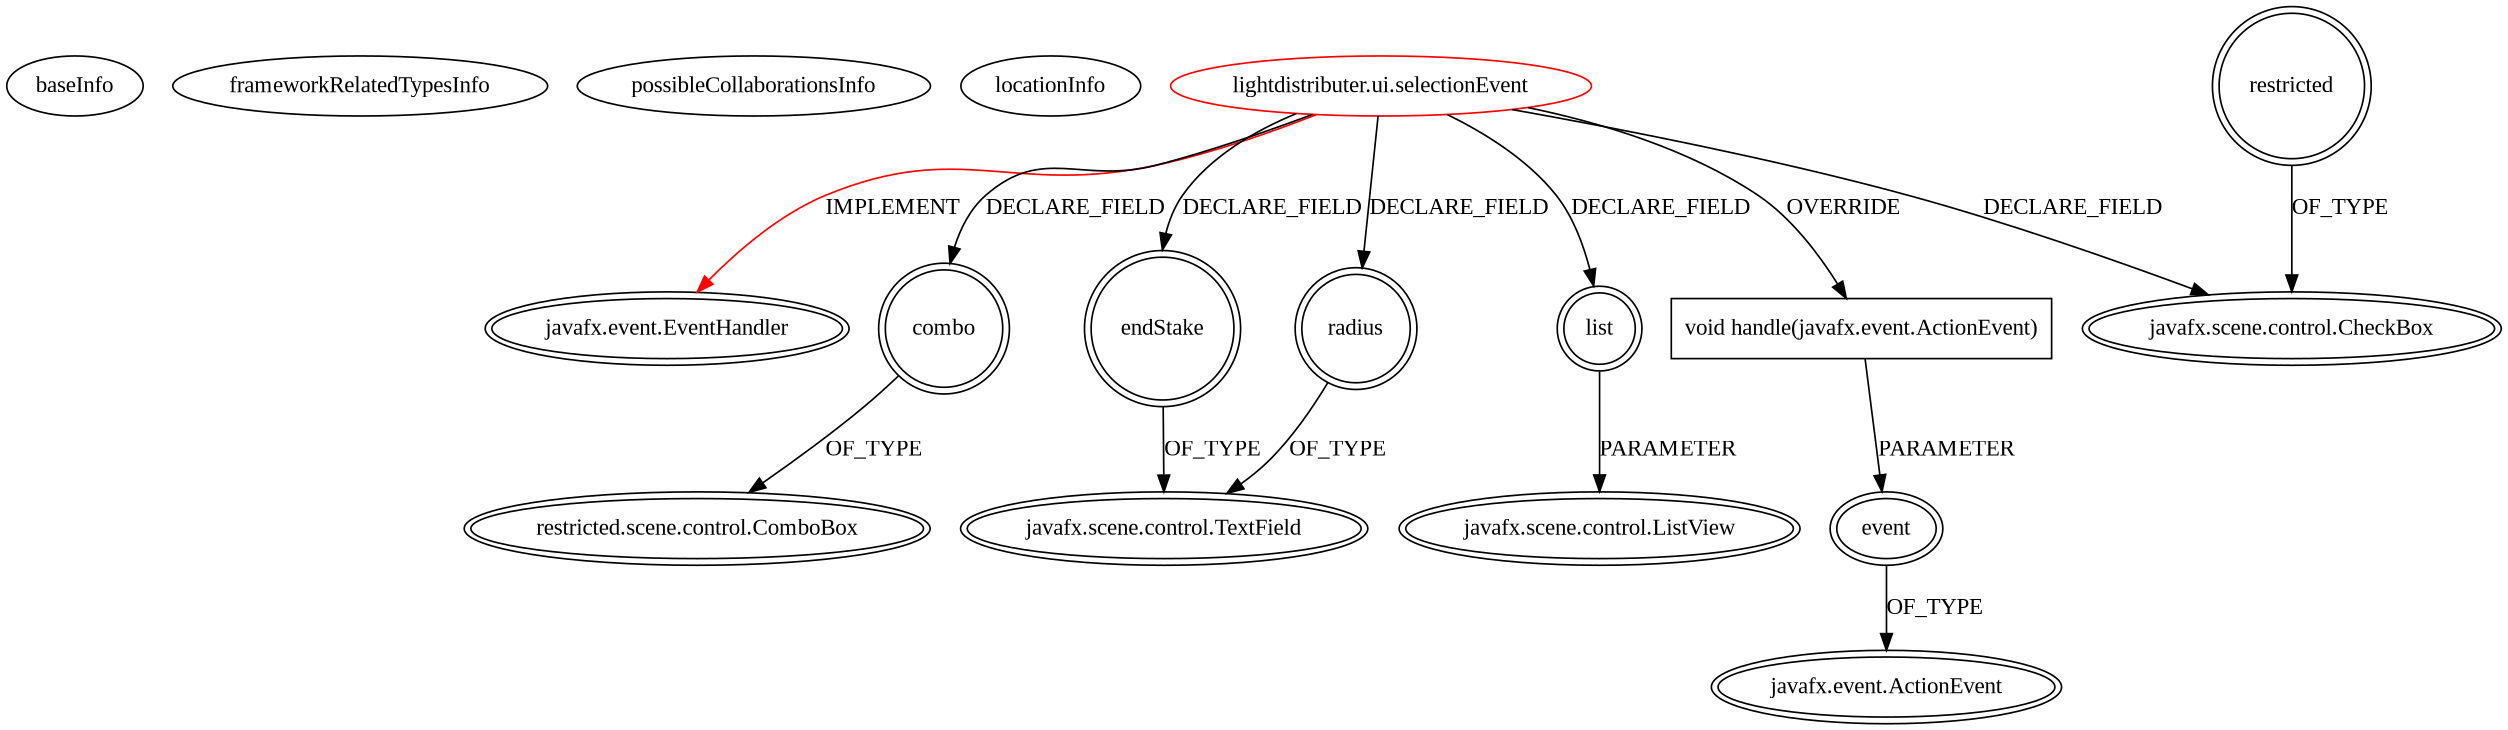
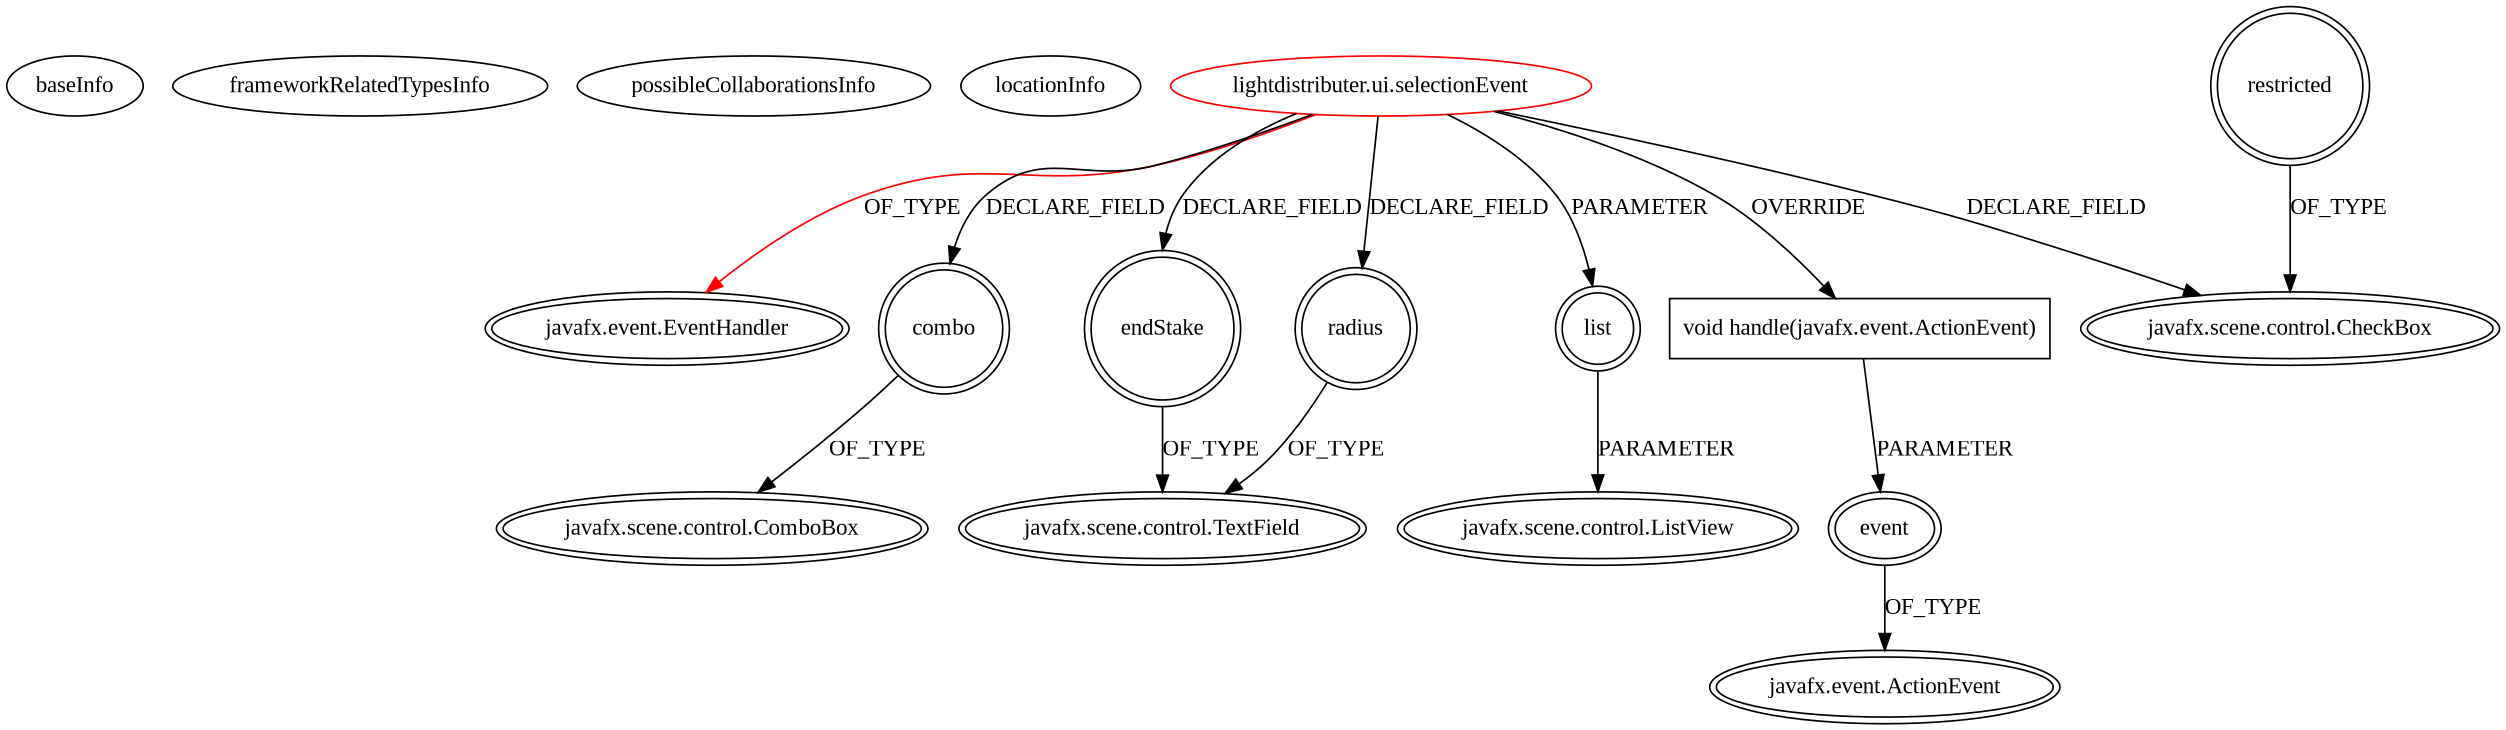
(893, 208) -> (912, 208)
(1661, 208) -> (1640, 208)
(697, 529) -> (712, 529)
